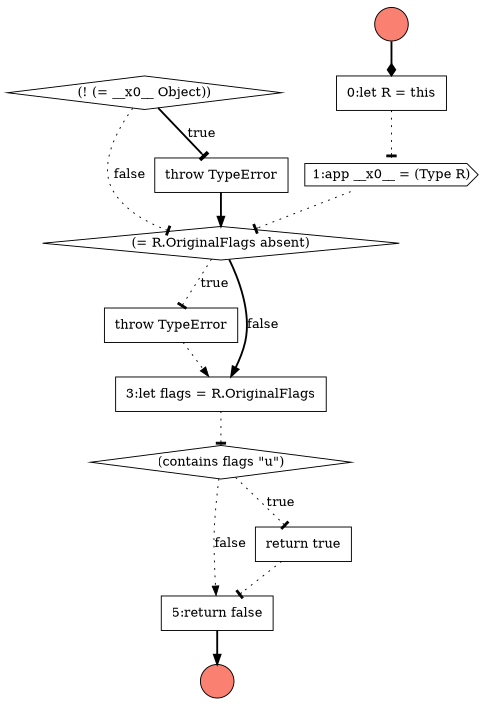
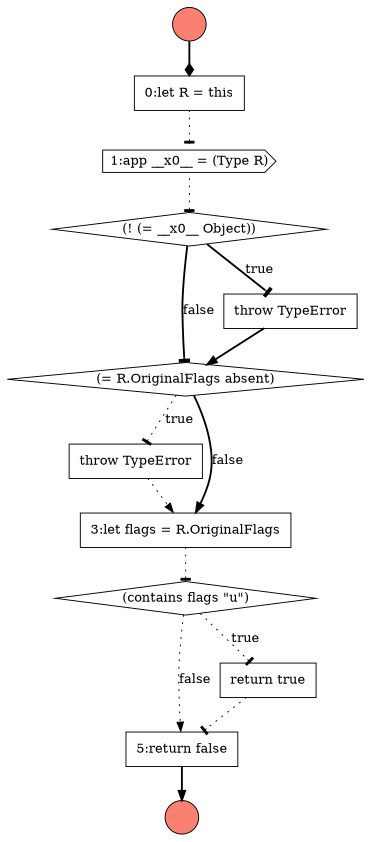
(109, 180) -> (182, 302)
(305, 210) -> (189, 193)
